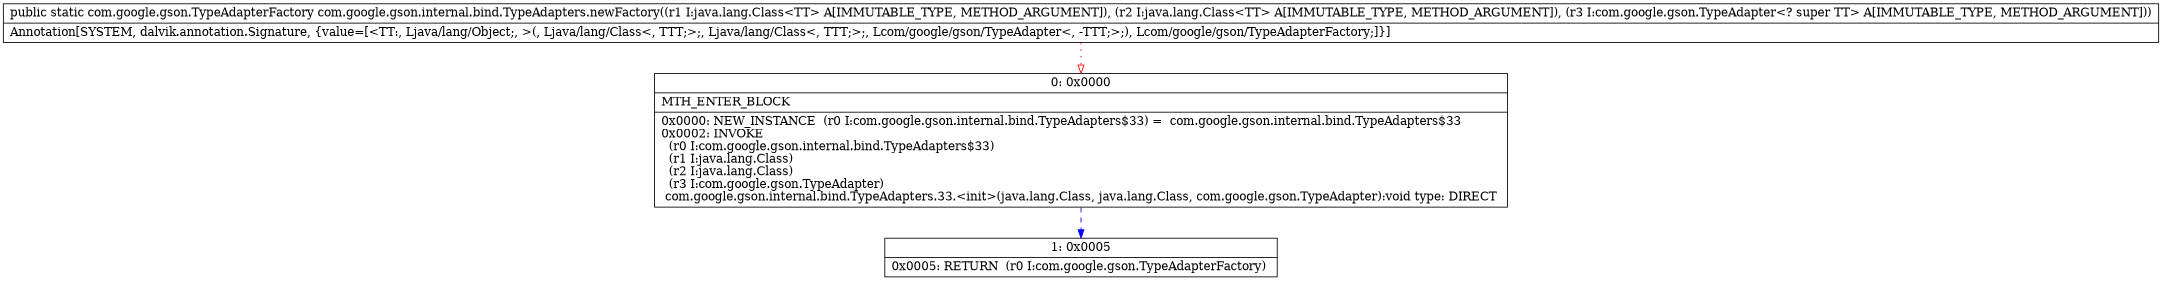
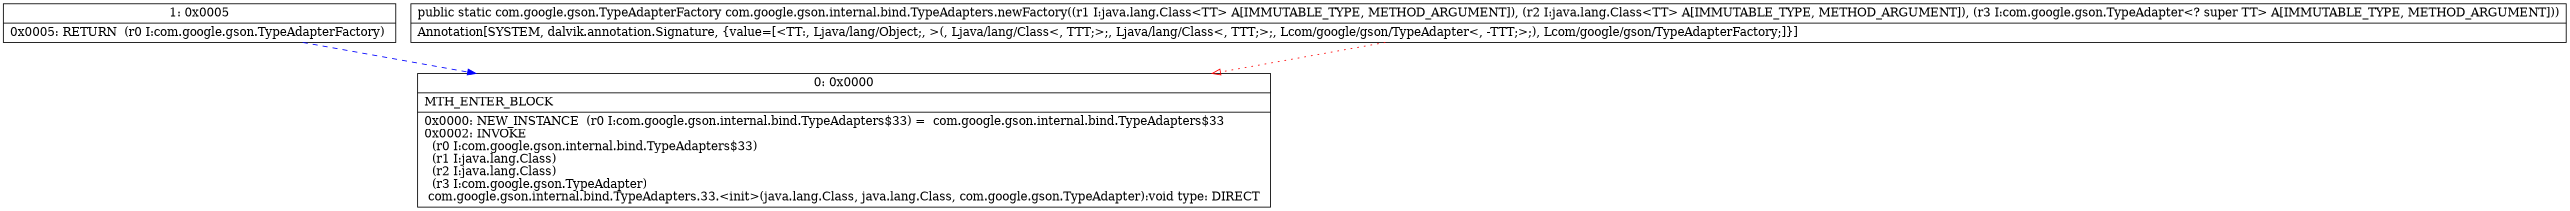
(1081, 219) -> (385, 57)
